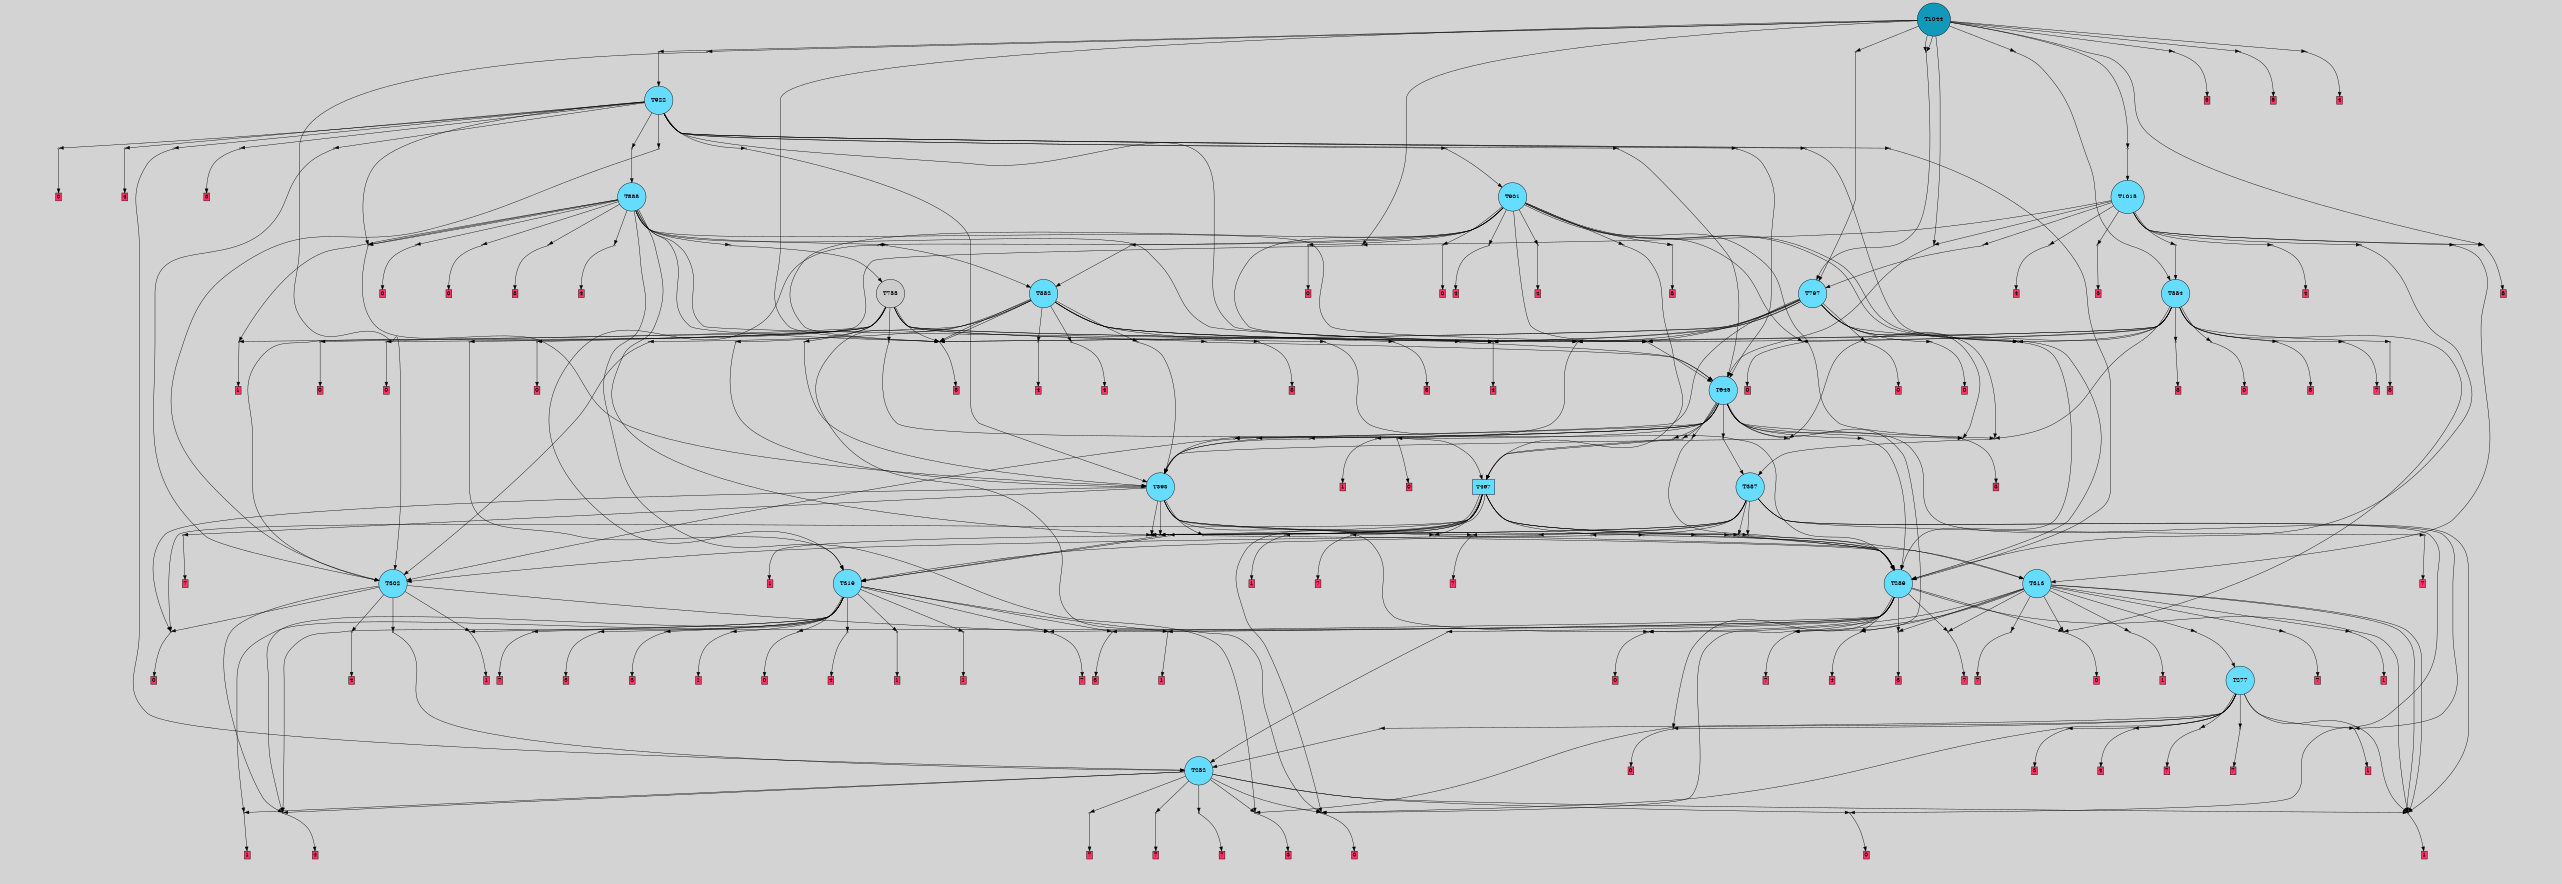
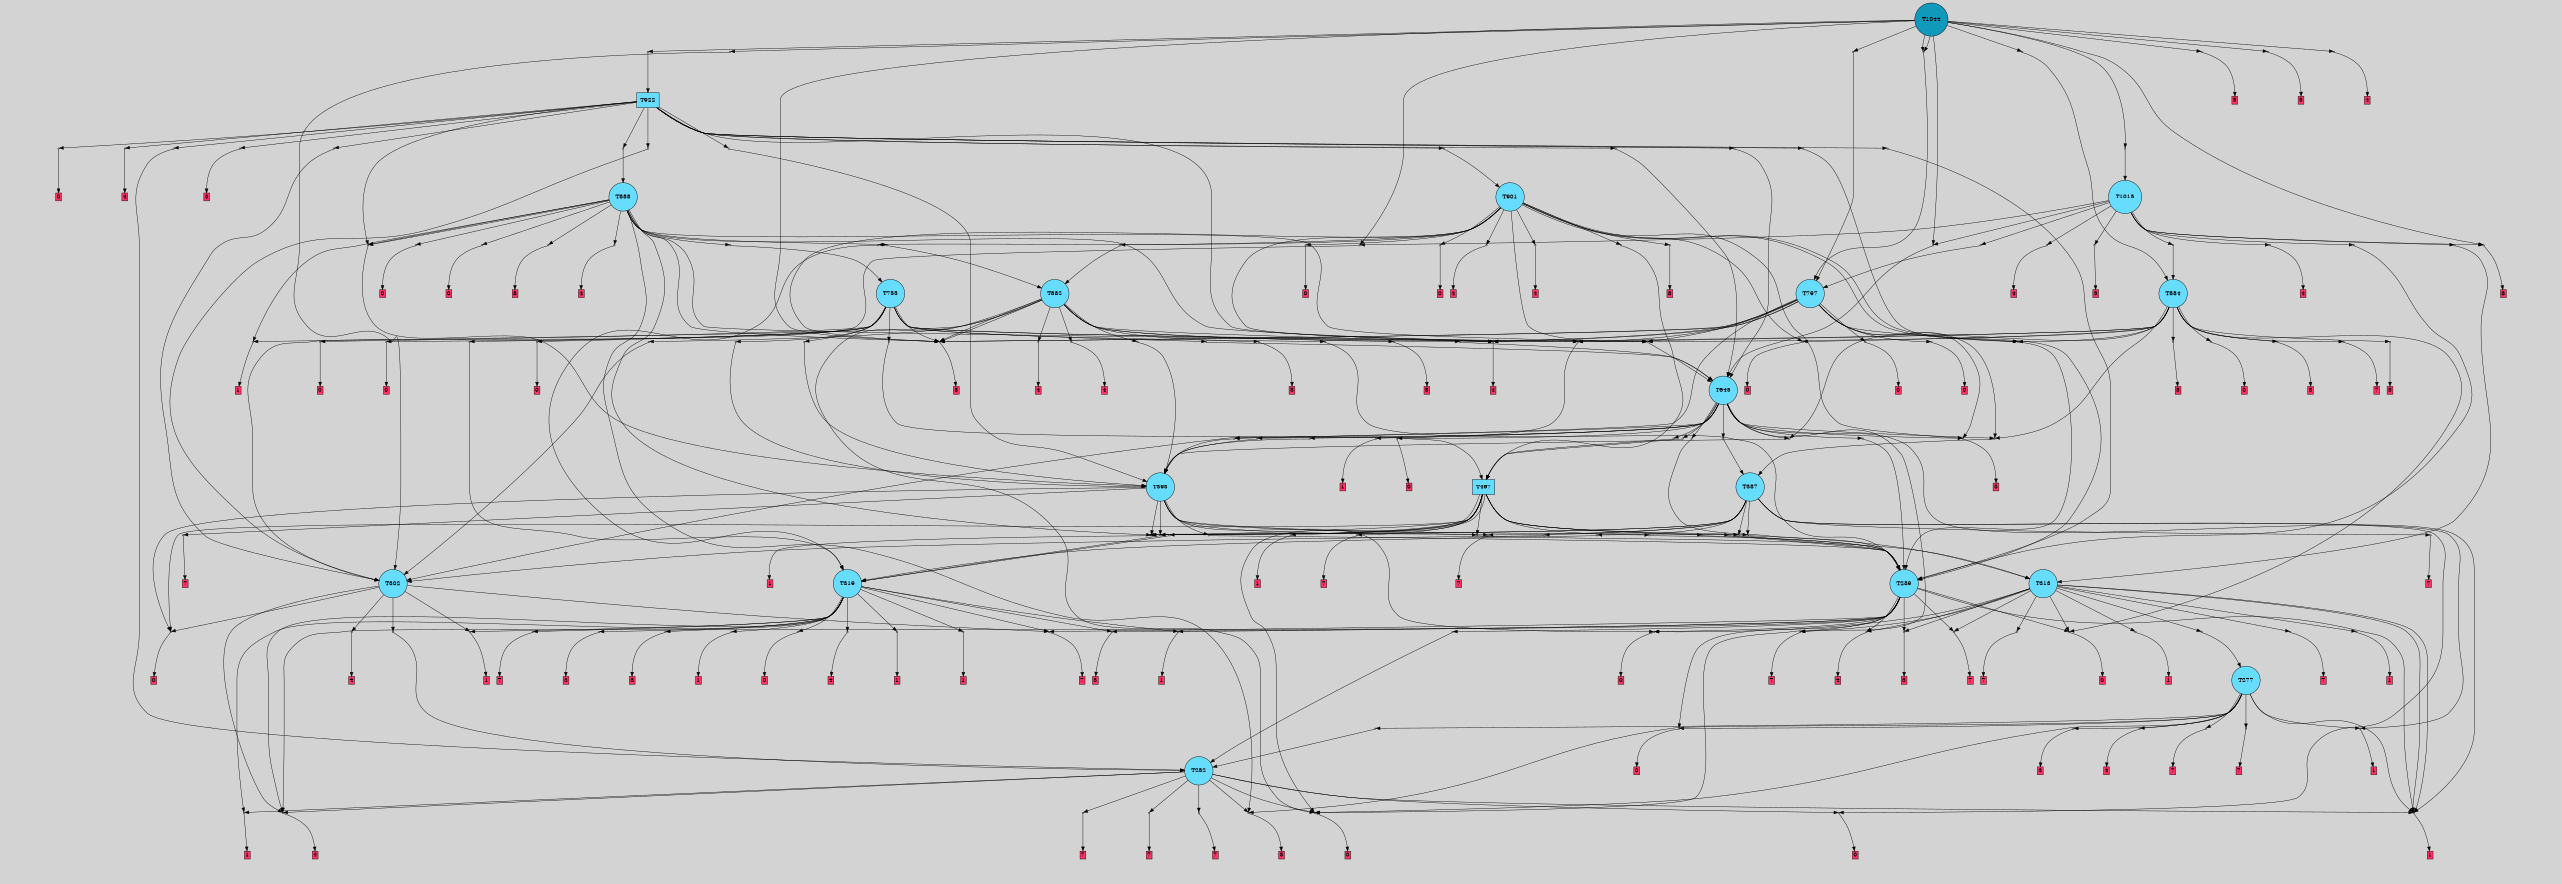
(659, 100) -> (648, 100)
(890, 294) -> (890, 294)
